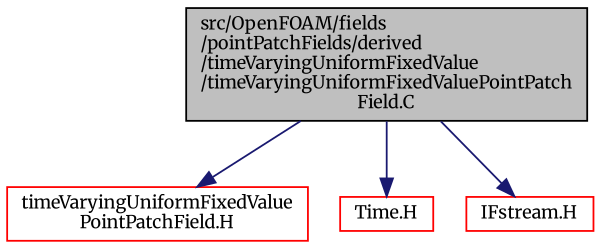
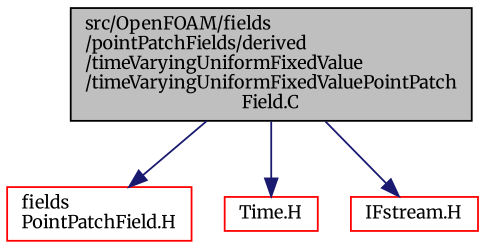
(158, 214) -> (99, 214)
